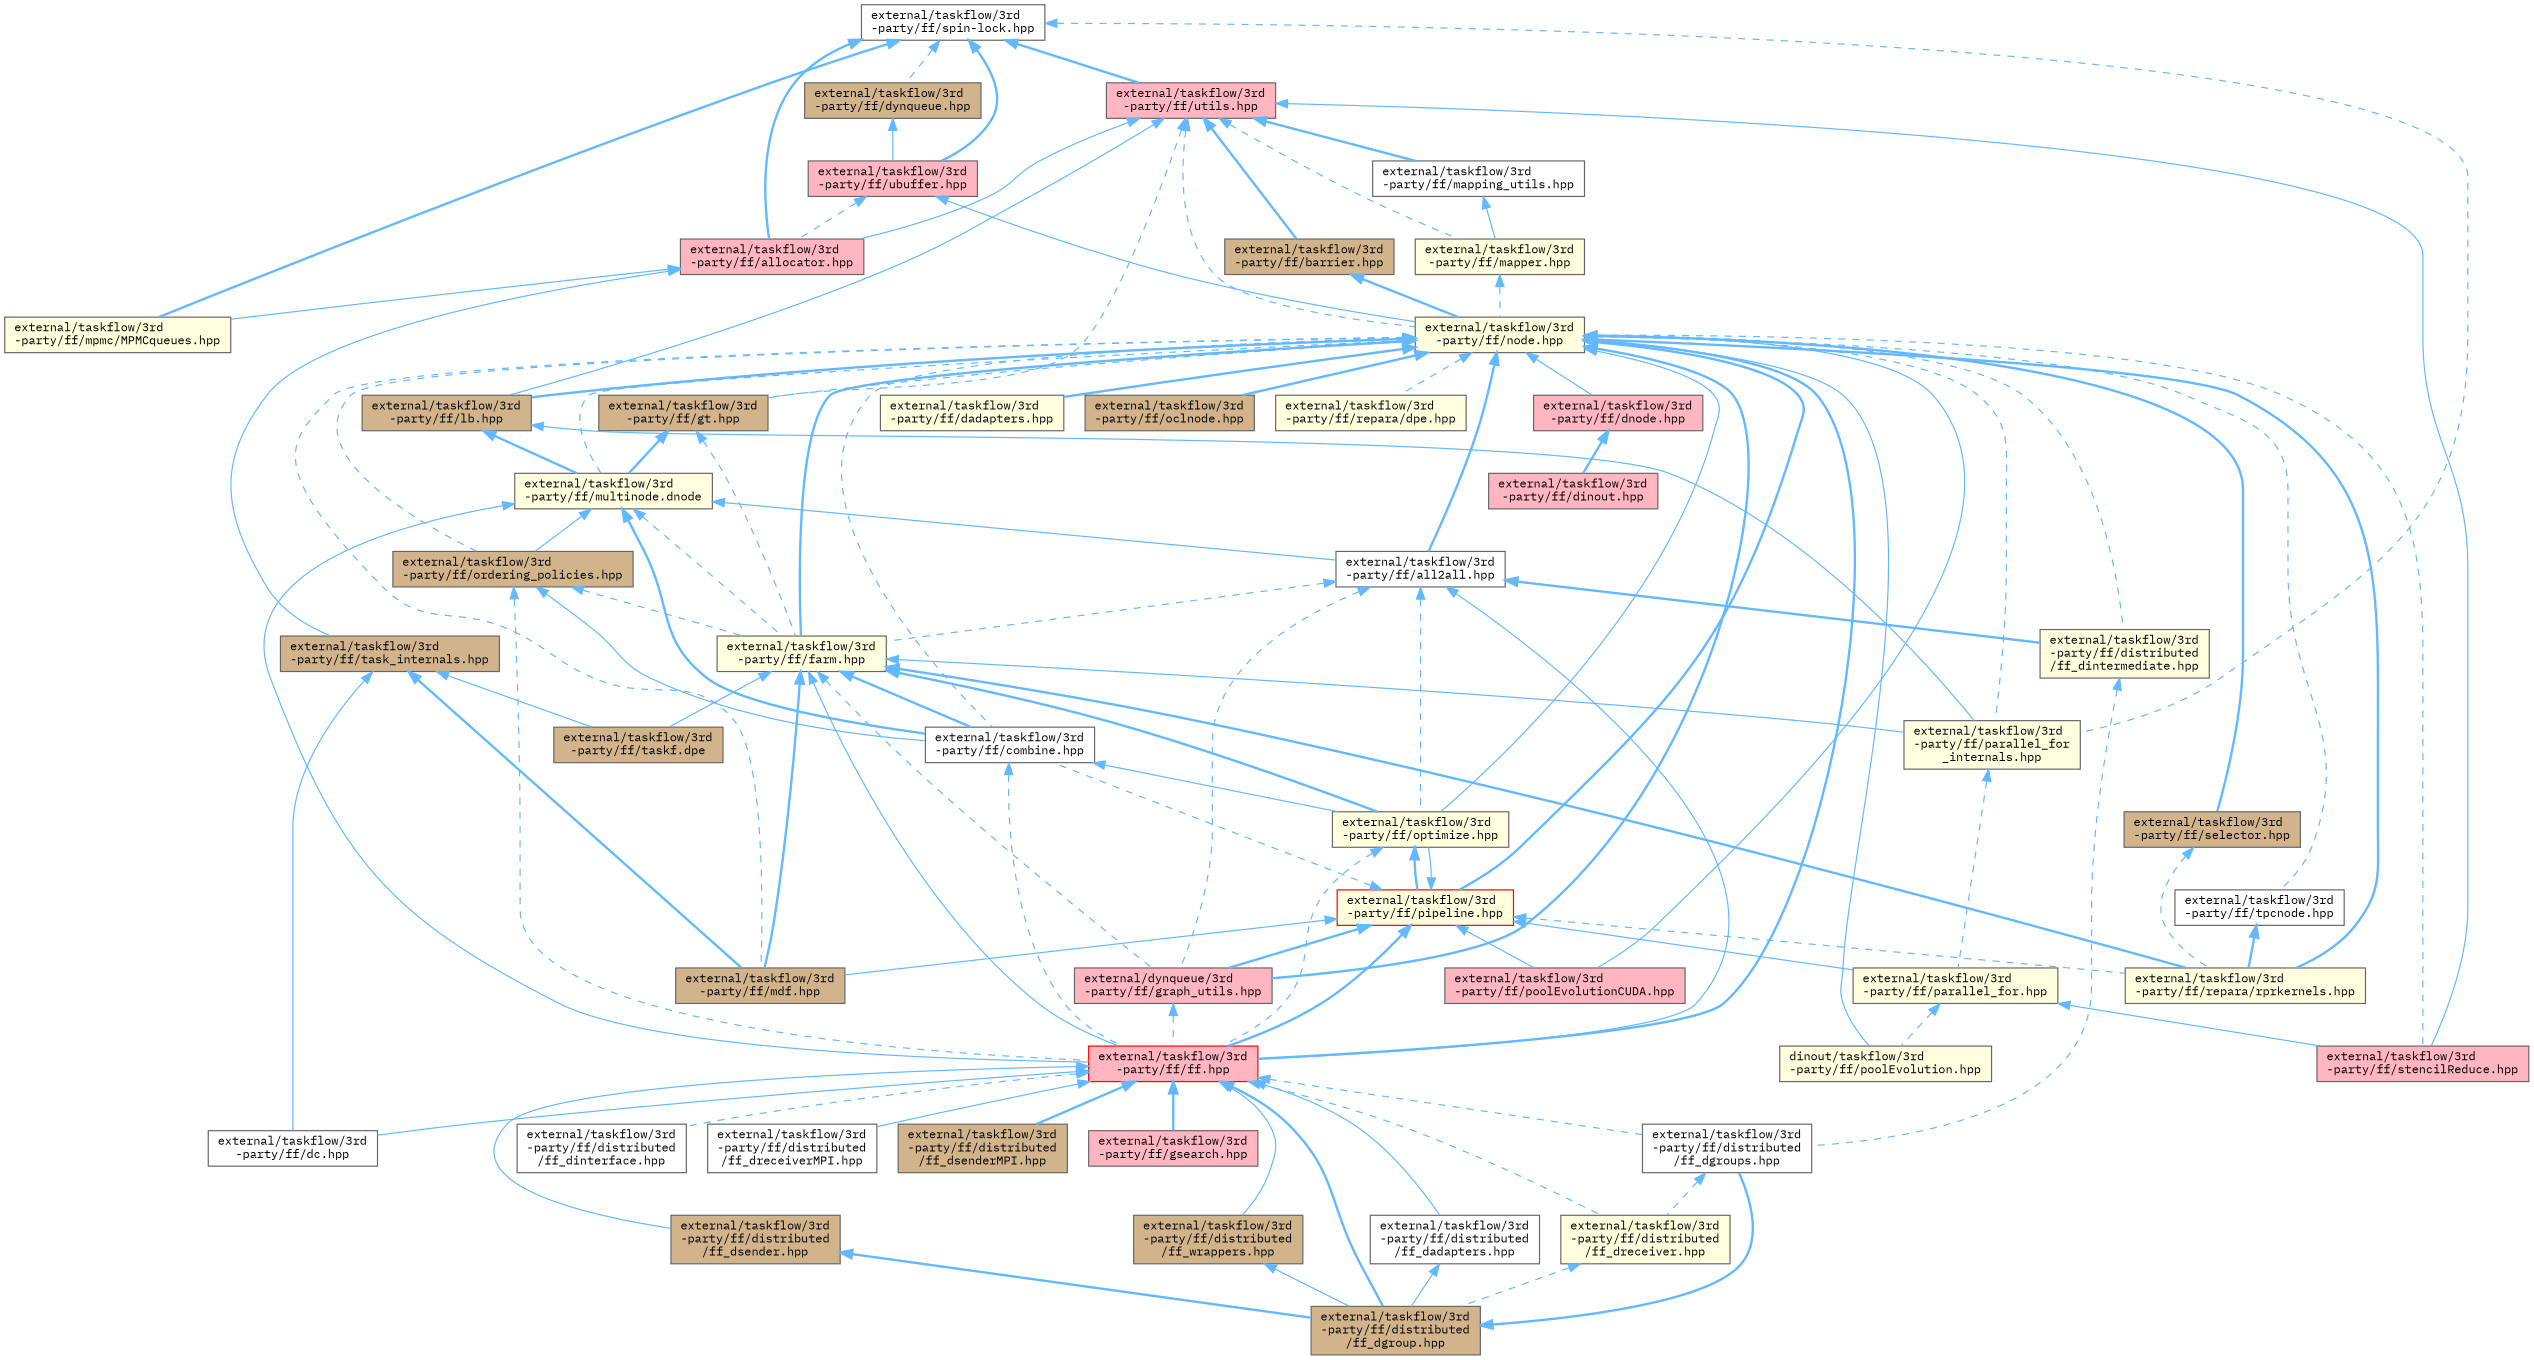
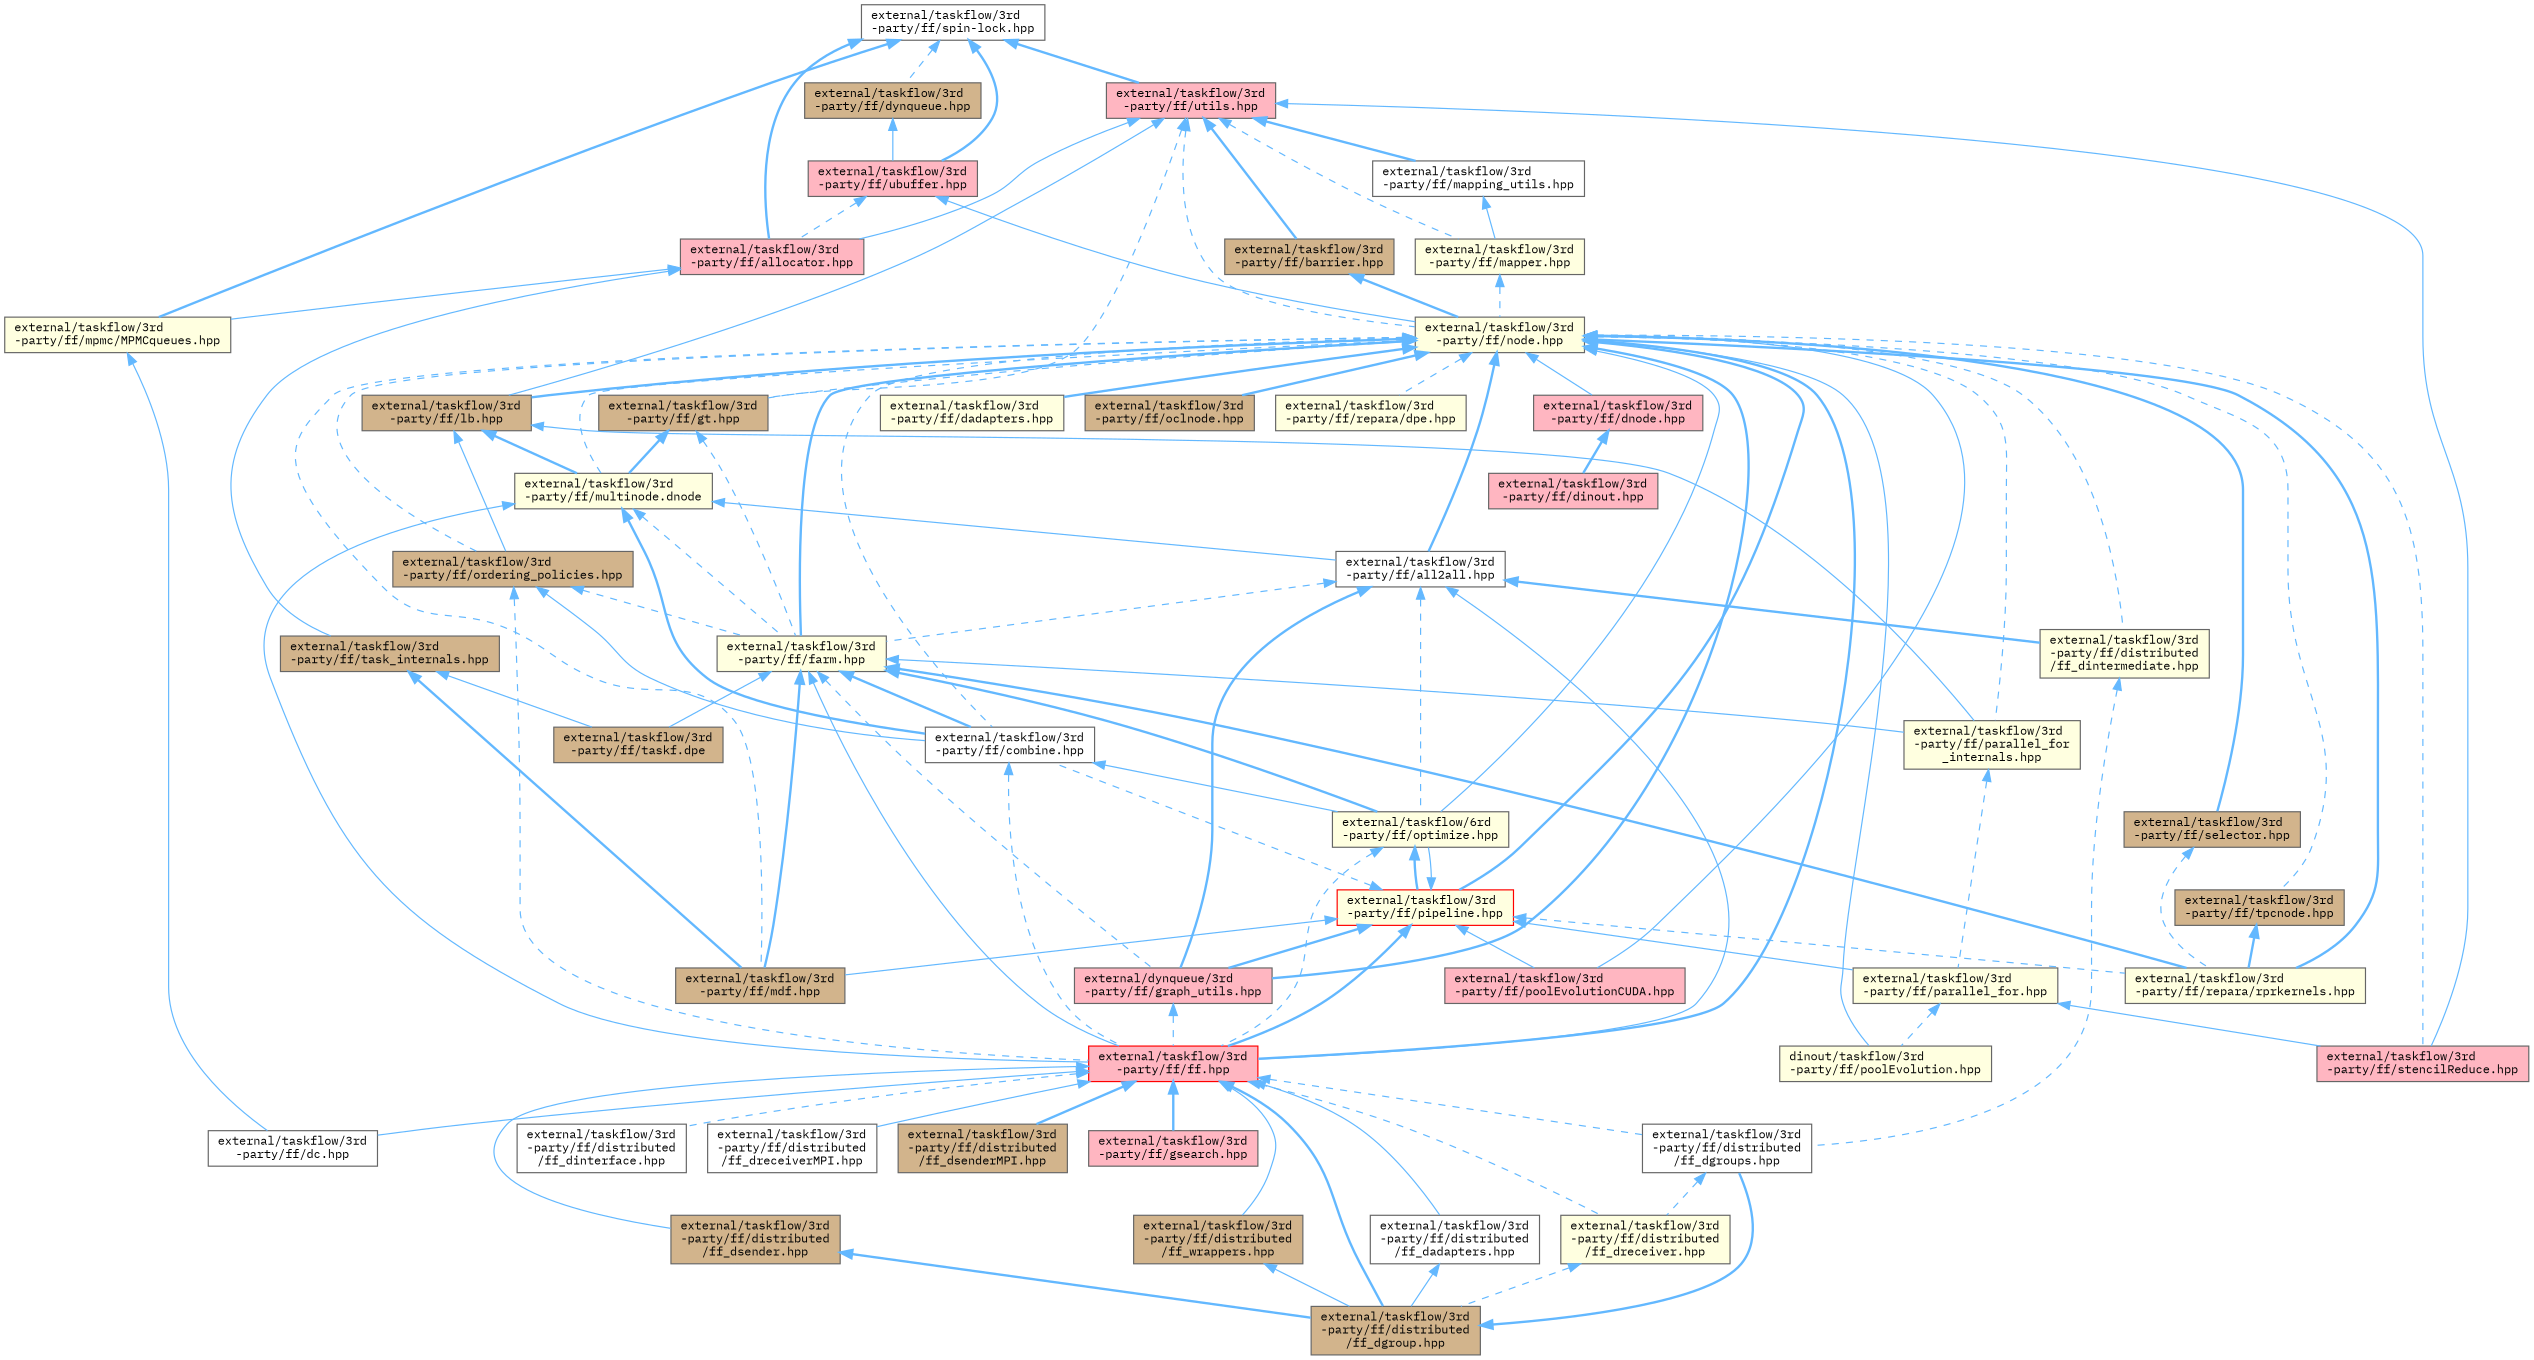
(2153, 72) -> none
(558, 534) -> (482, 497)
(1214, 735) -> (1214, 735)
(1421, 830) -> (1421, 830)
(293, 896) -> (169, 763)
(2260, 908) -> (2260, 908)
